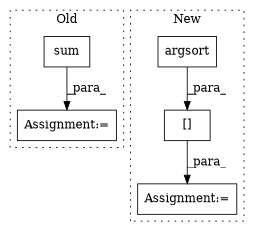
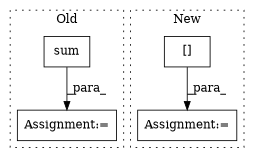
(187, 52) -> none
